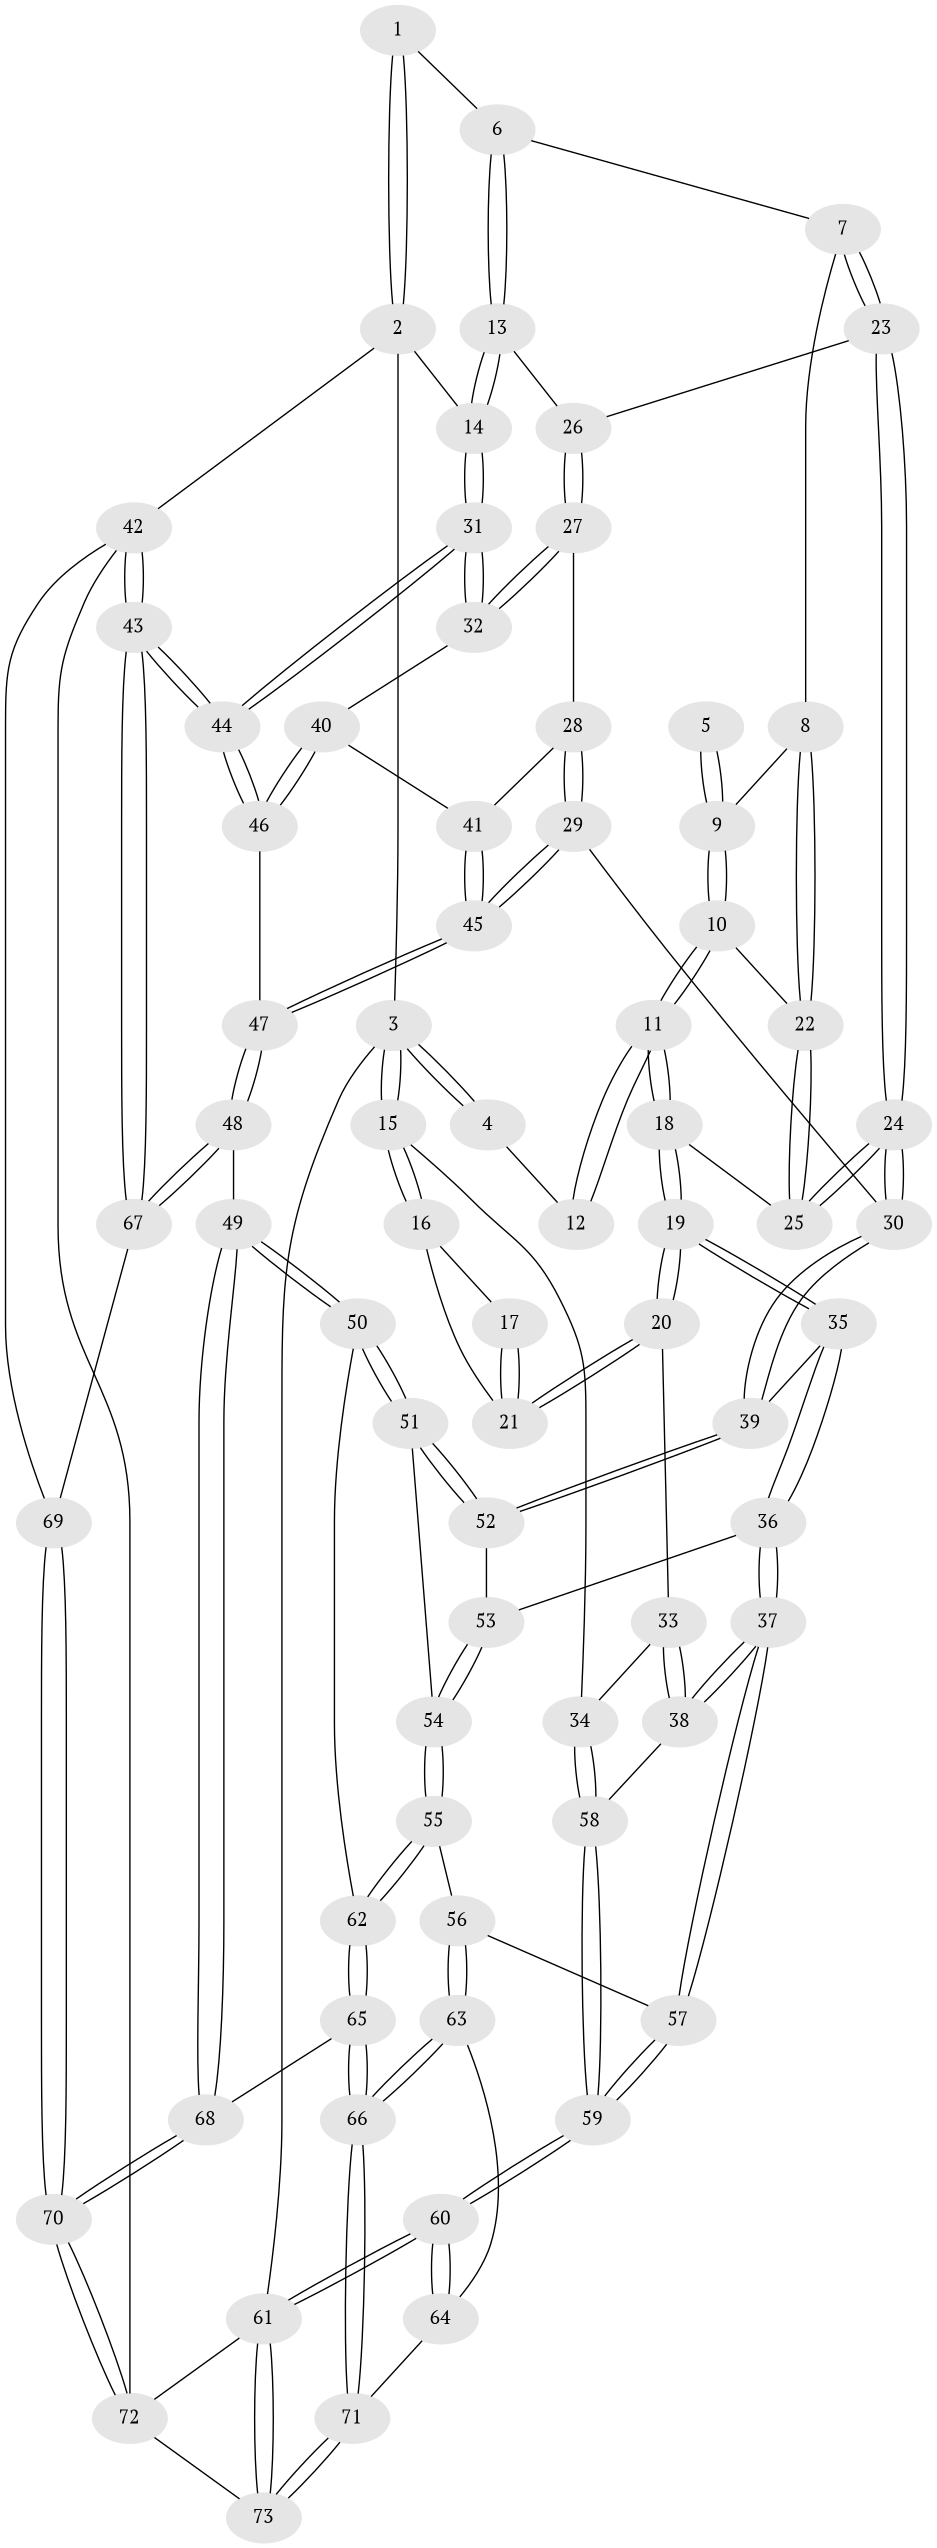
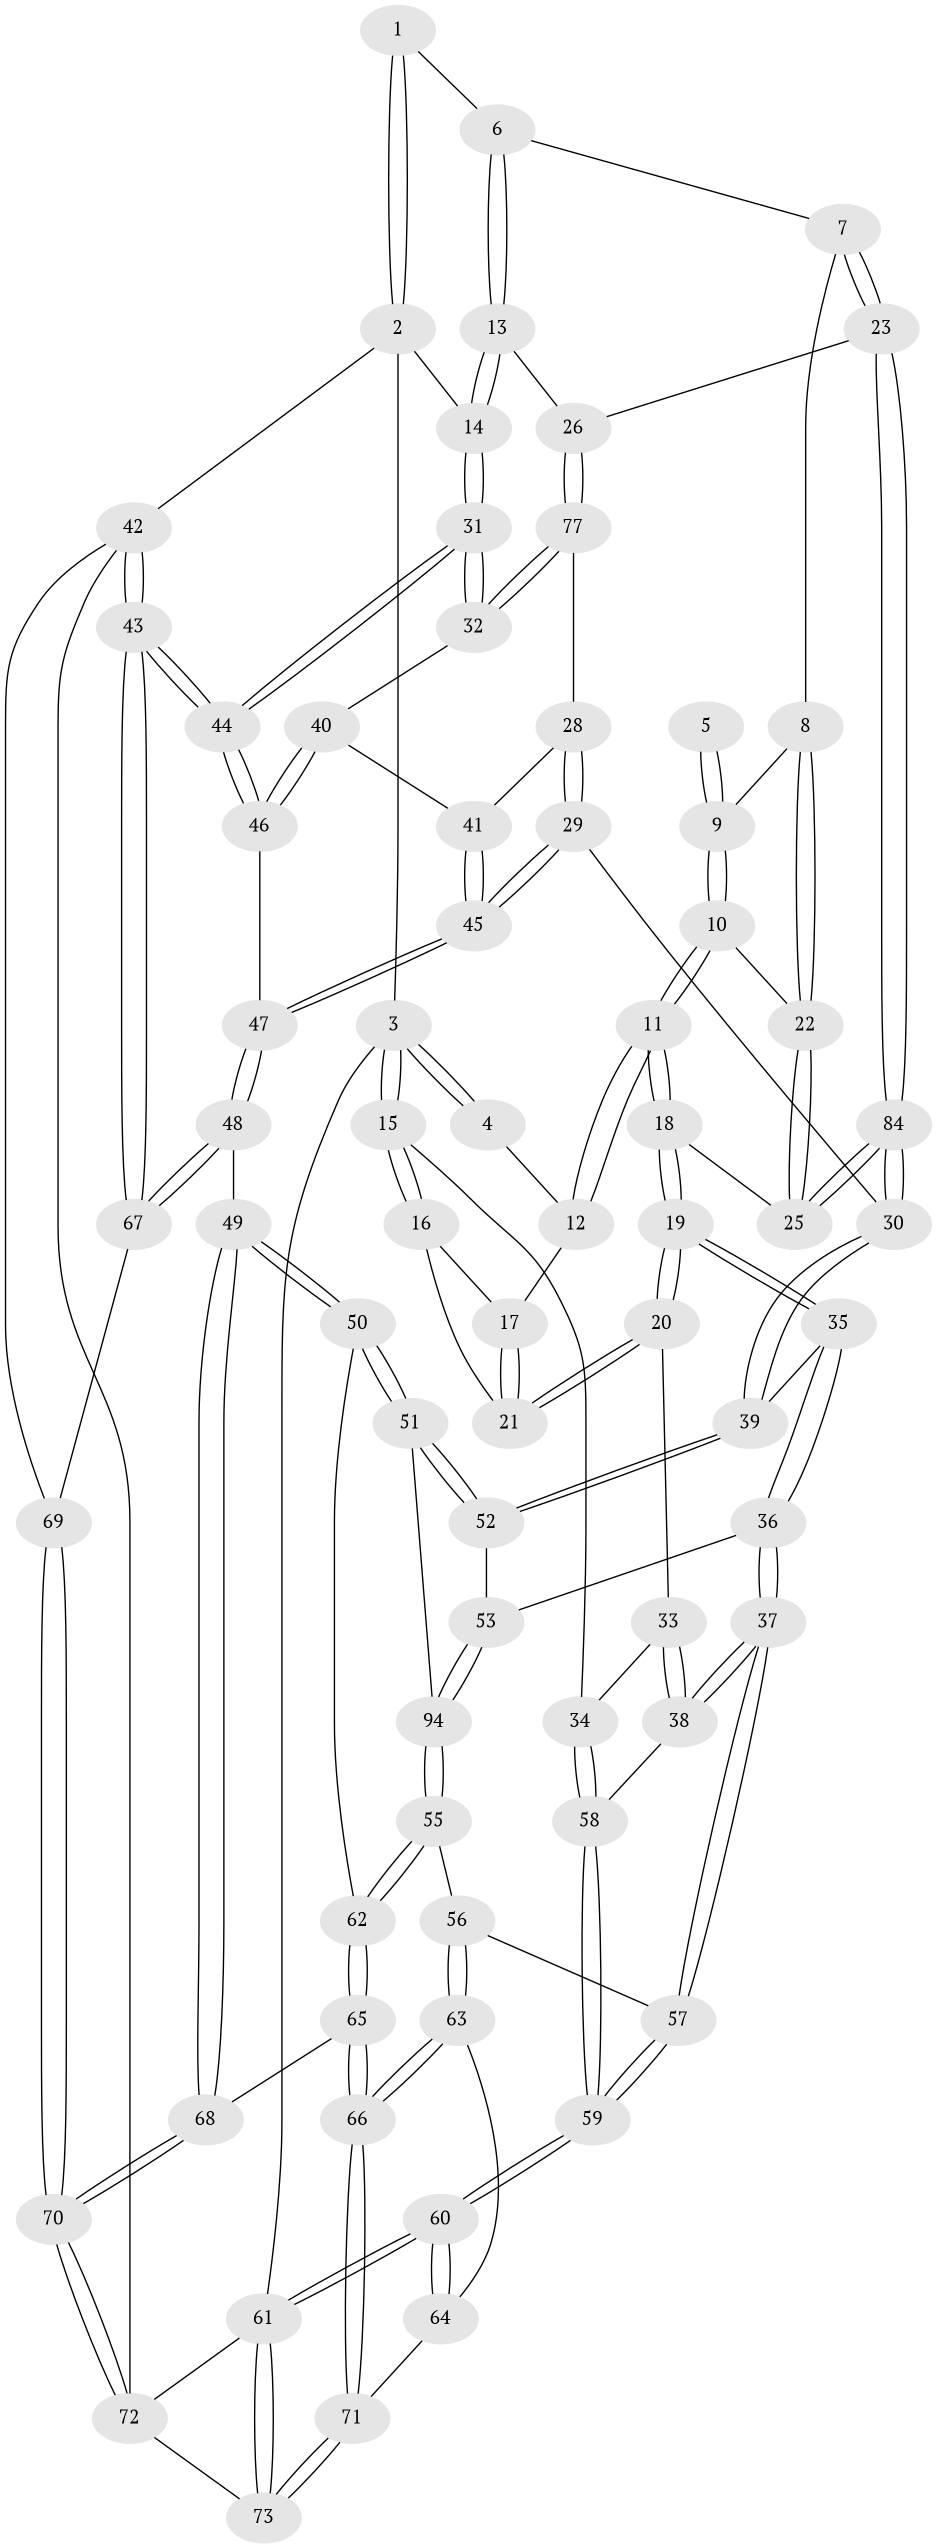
(574, 528) -> (574, 528)
(894, 1125) -> (894, 1125)
none -> (539, 1281)
(434, 1722) -> (434, 1722)
